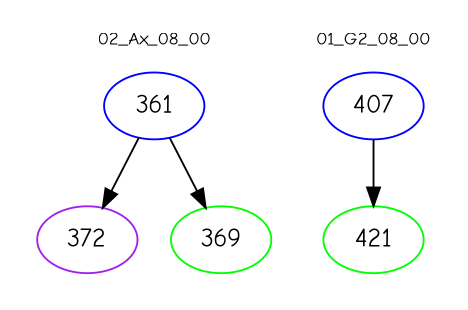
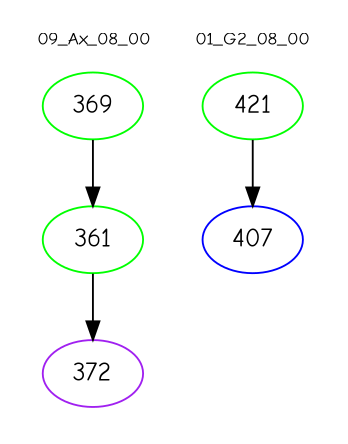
(154, 40) -> (94, 40)
(154, 106) -> (93, 240)
(183, 164) -> (93, 164)
(374, 164) -> (253, 164)
